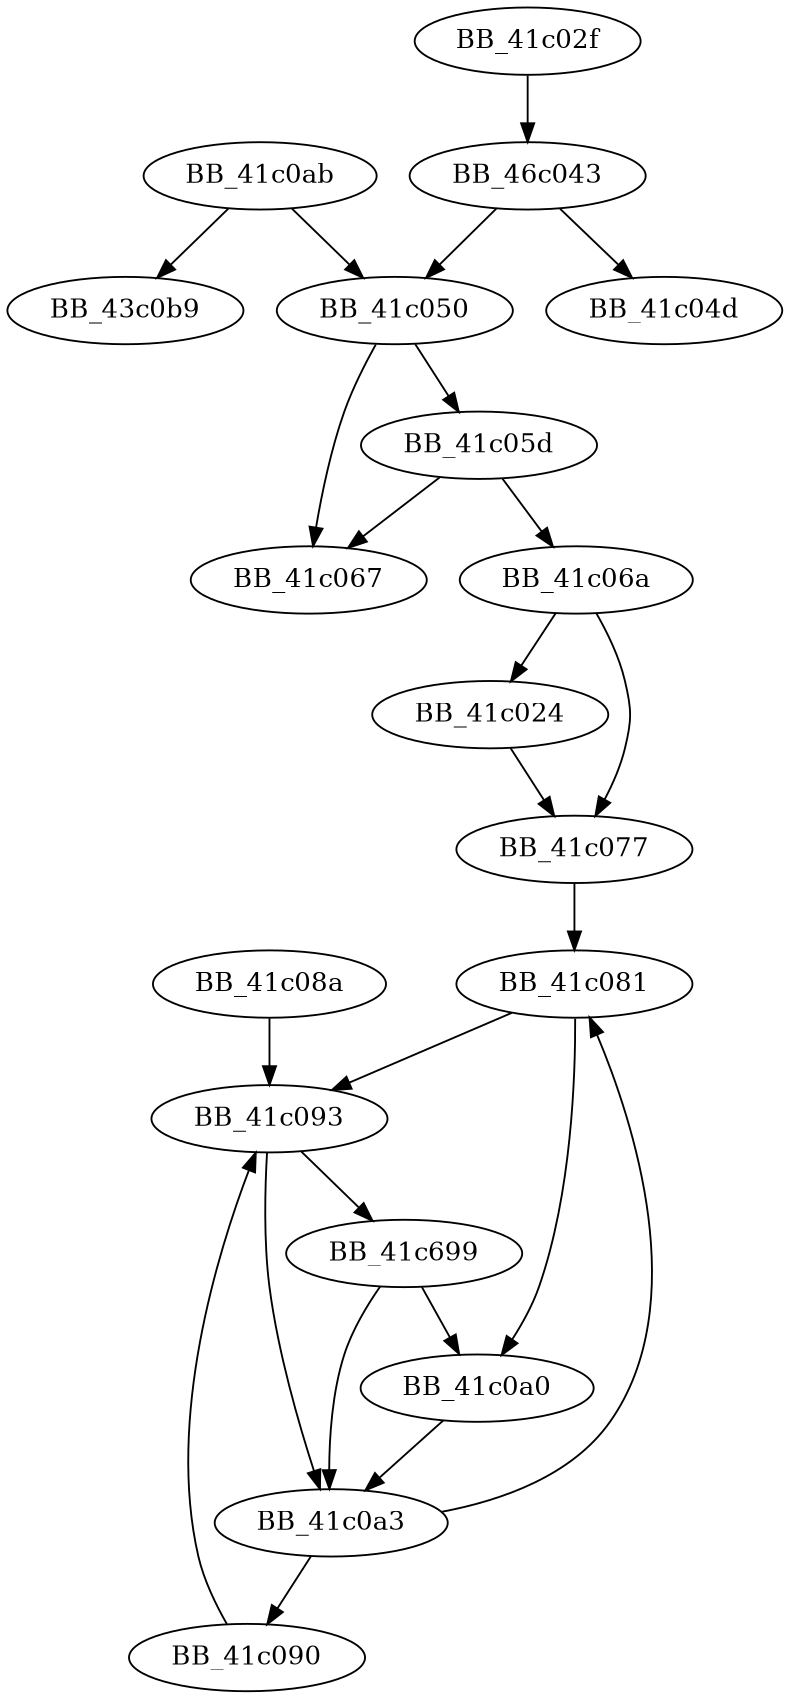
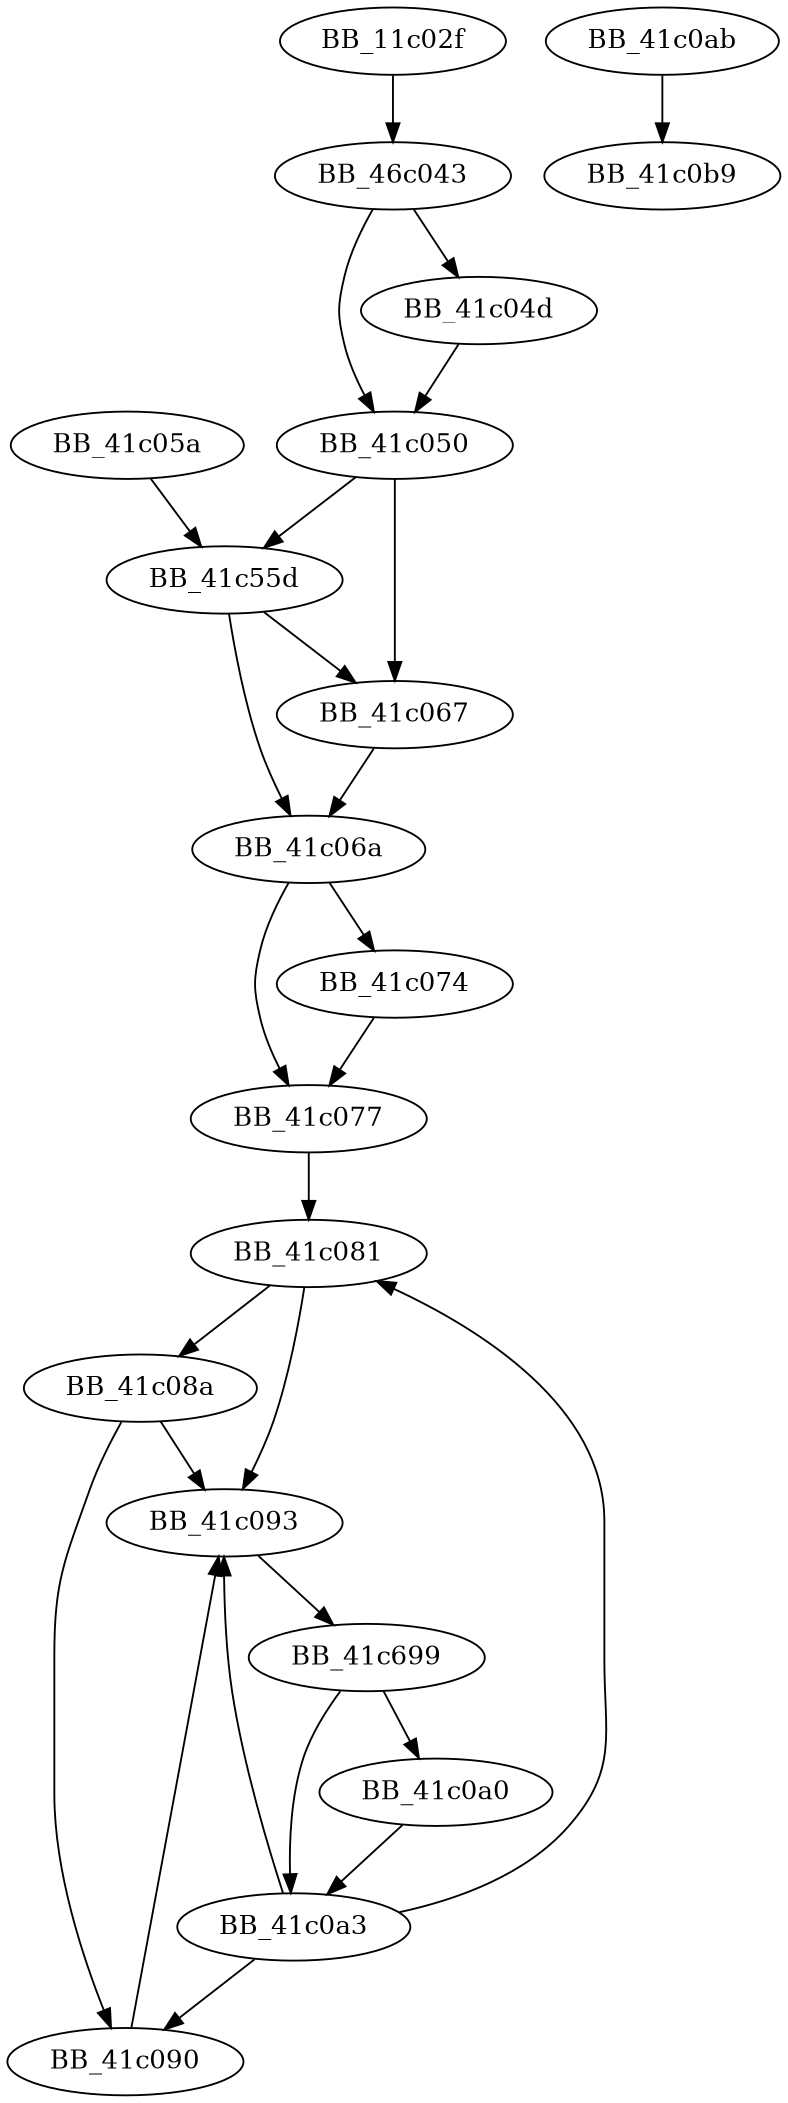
(528, 41) -> (393, 41)
(321, 237) -> (442, 370)
(125, 311) -> (662, 176)
none -> (127, 445)
(479, 445) -> (225, 580)
(490, 715) -> (395, 984)
none -> (357, 774)
(564, 1184) -> (232, 1315)
(274, 1314) -> (241, 1737)
none -> (54, 1713)
